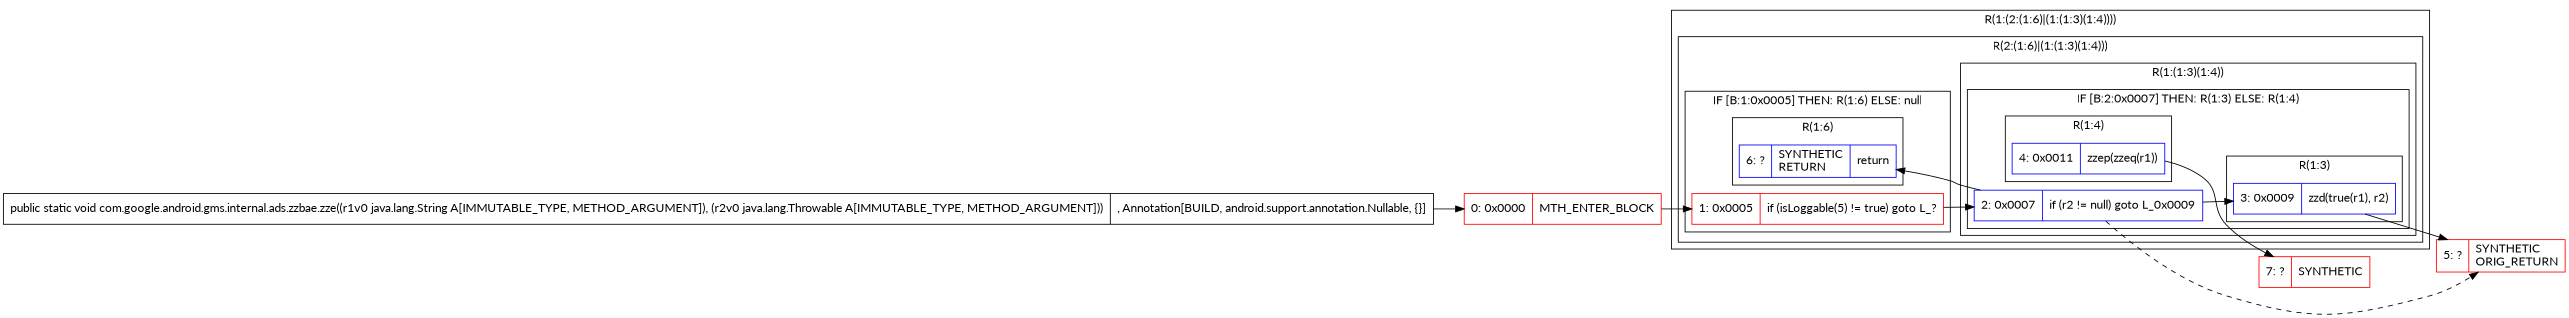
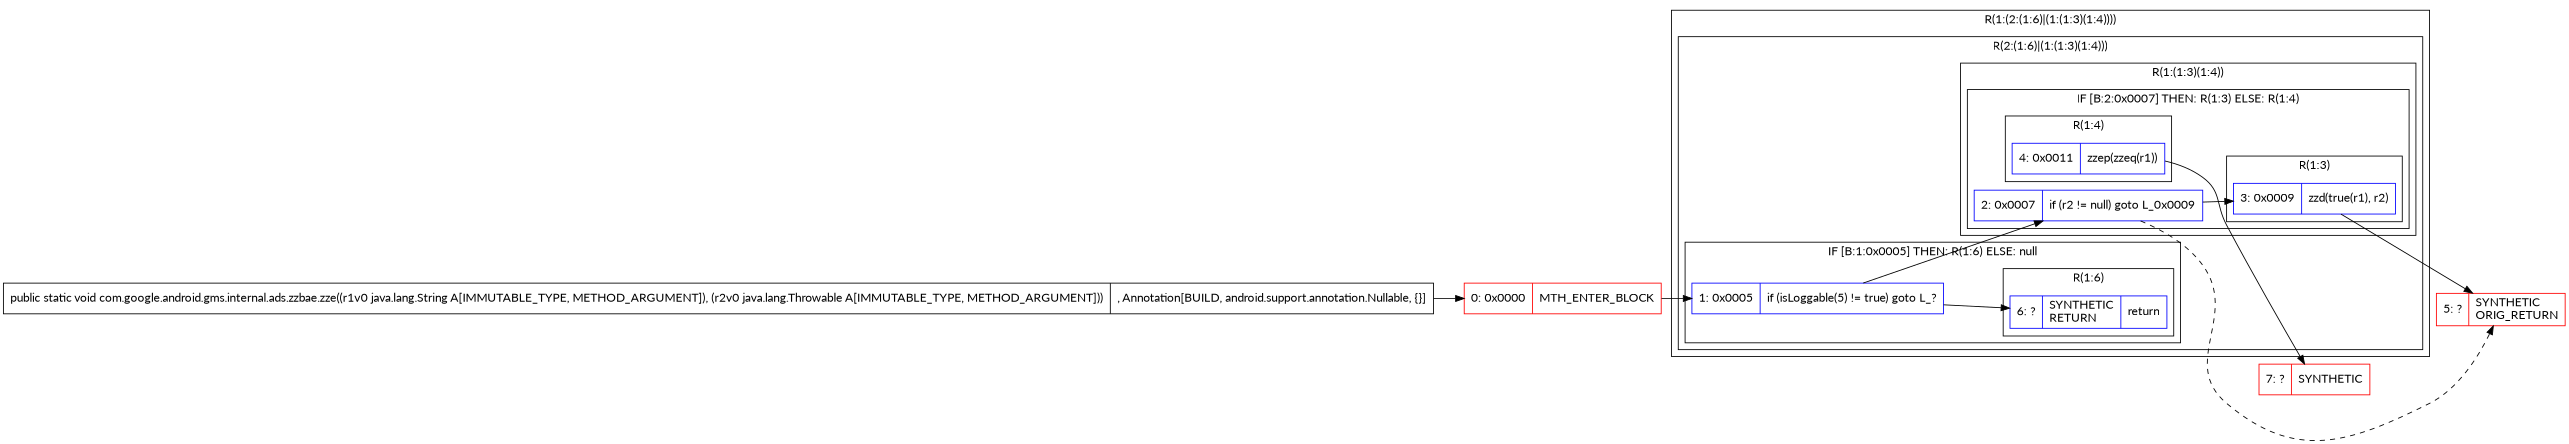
(1943, 179) -> (1972, 306)
(1818, 209) -> (1818, 298)
